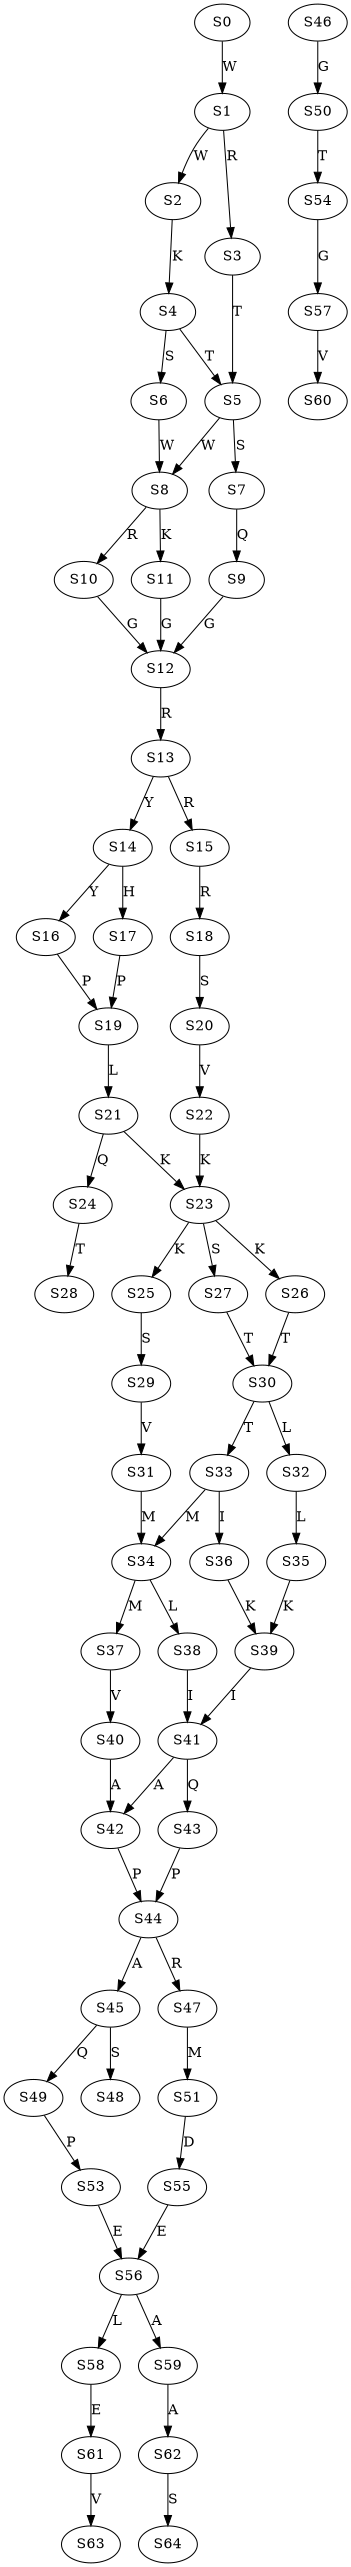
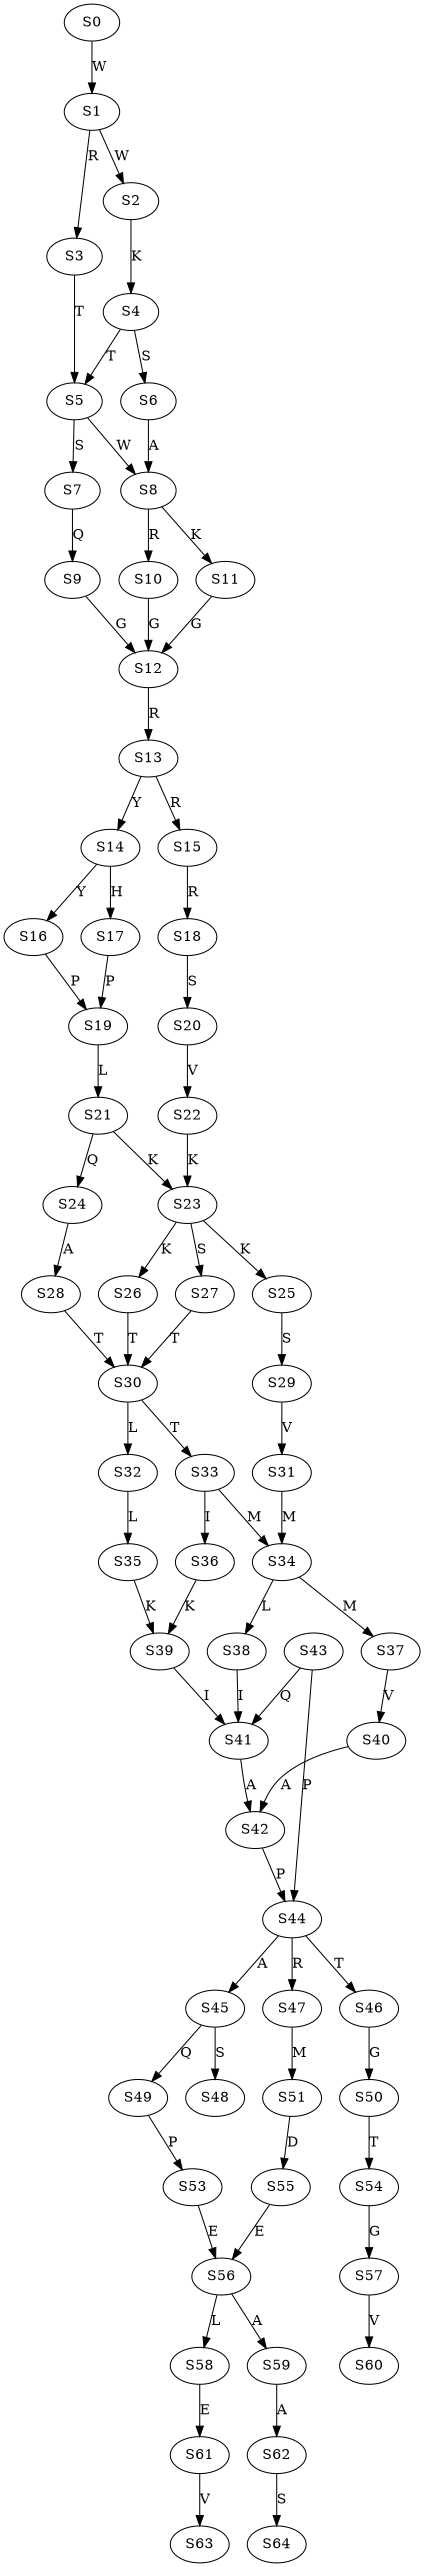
(167, 446) -> (154, 446)
(81, 1250) -> (68, 1250)
none -> (86, 1335)
(187, 1780) -> (280, 1692)
none -> (327, 1960)
